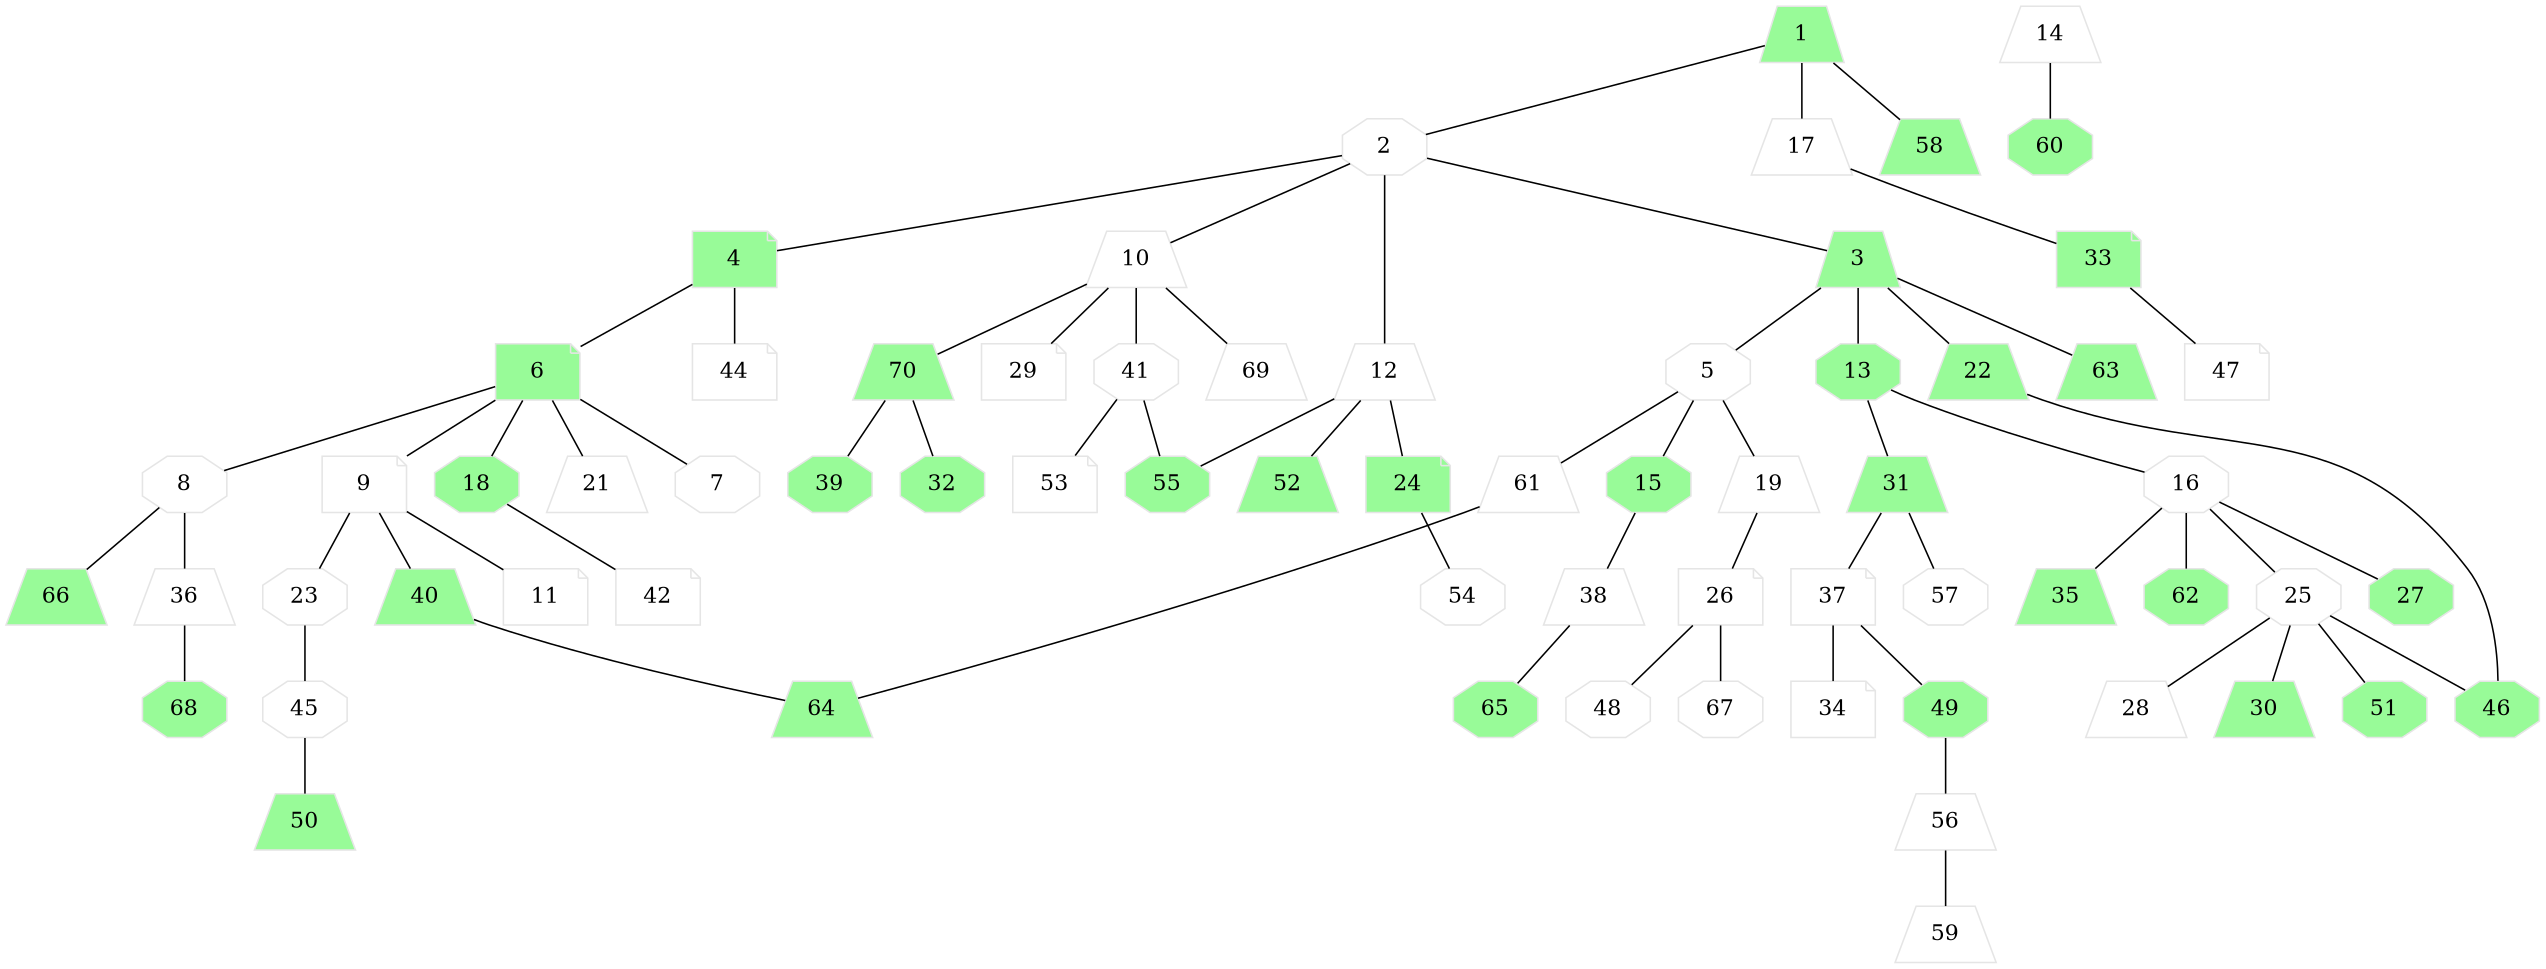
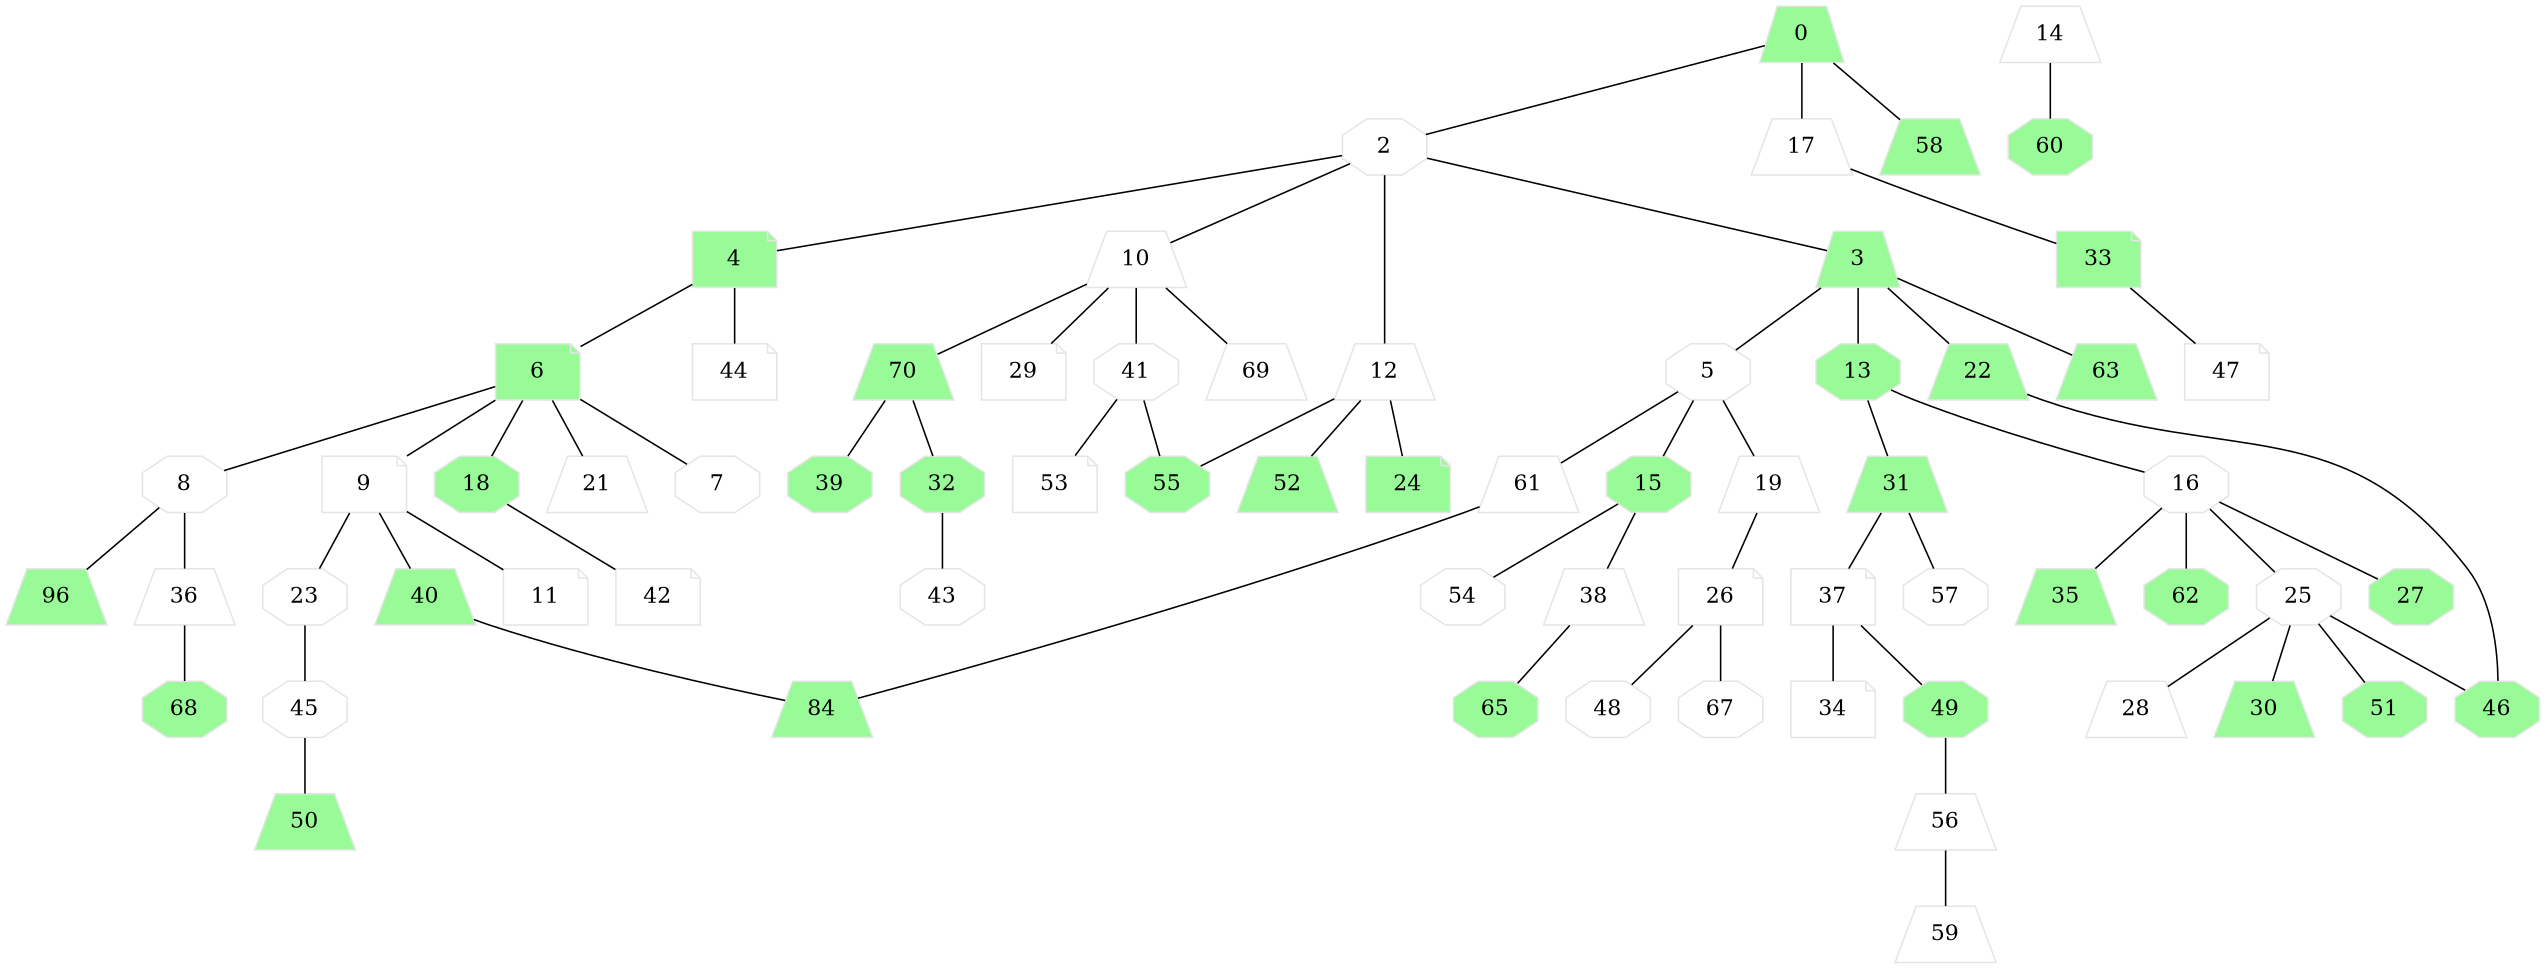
(1802, 34) -> (1802, 34)
(1436, 541) -> (1556, 541)
(57, 597) -> (57, 597)
none -> (942, 597)
(822, 709) -> (822, 709)
